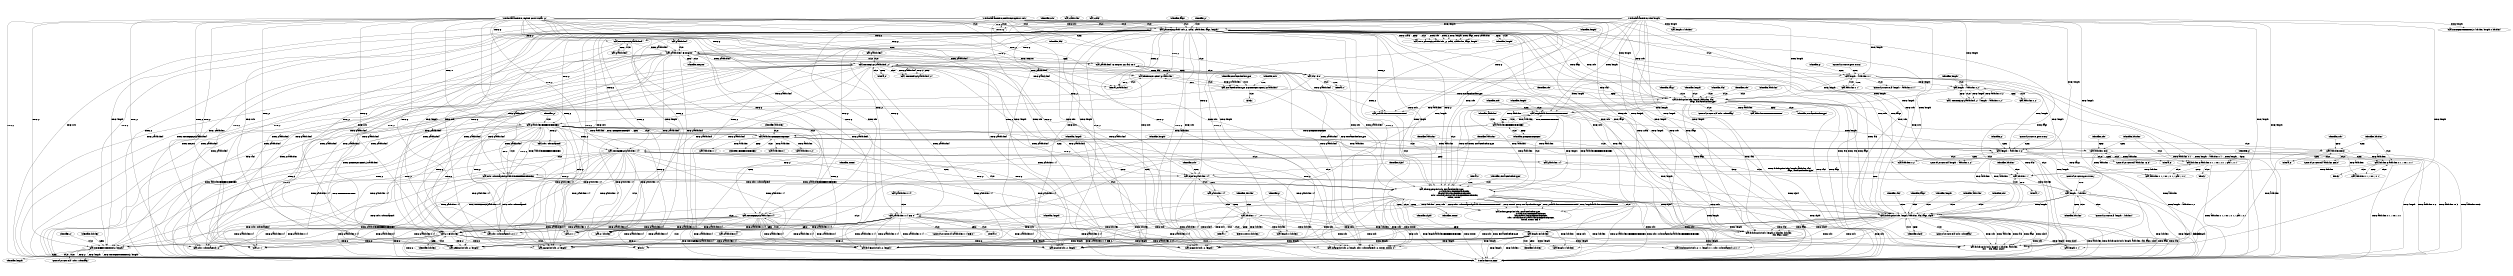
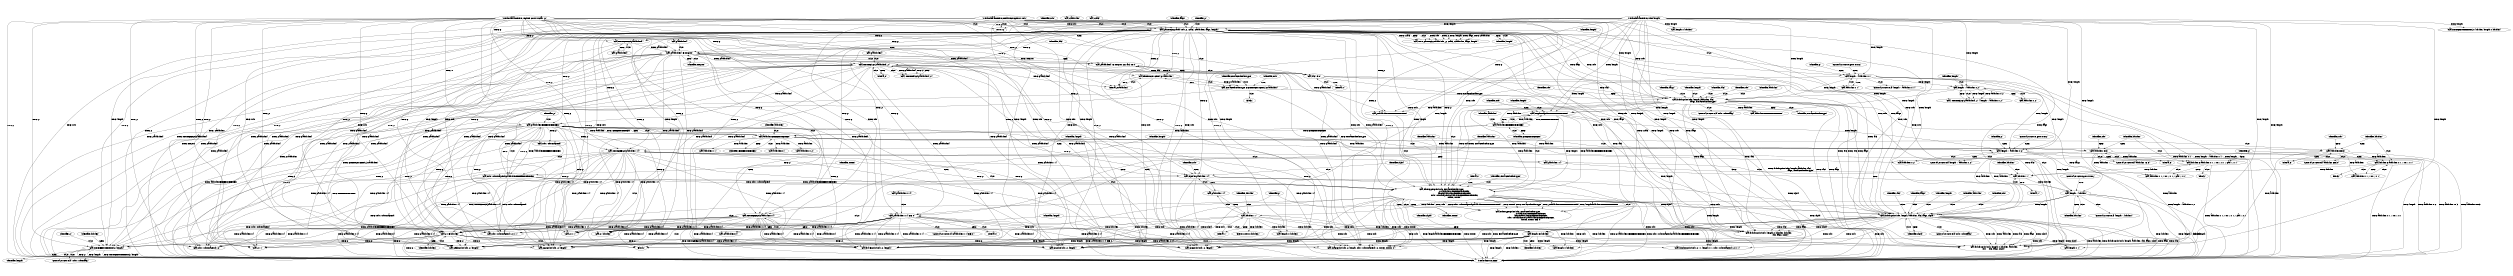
(1013, 71) -> none
(554, 106) -> (372, 116)
(1549, 113) -> (1549, 113)
(48, 238) -> none
